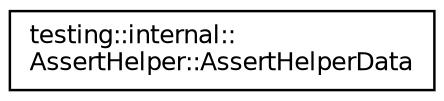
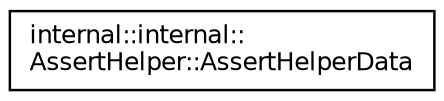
(222, 51) -> (222, 51)
